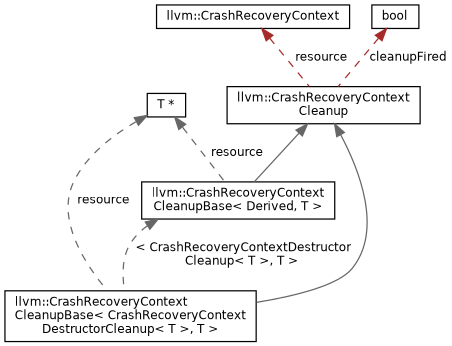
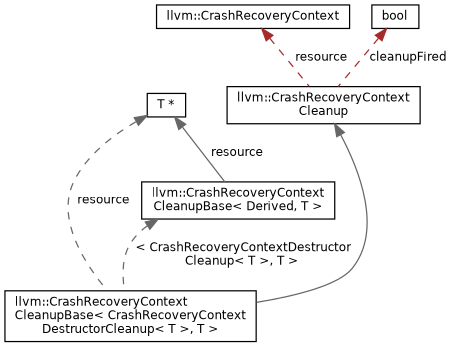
(204, 155) -> (204, 155)
(277, 157) -> none
